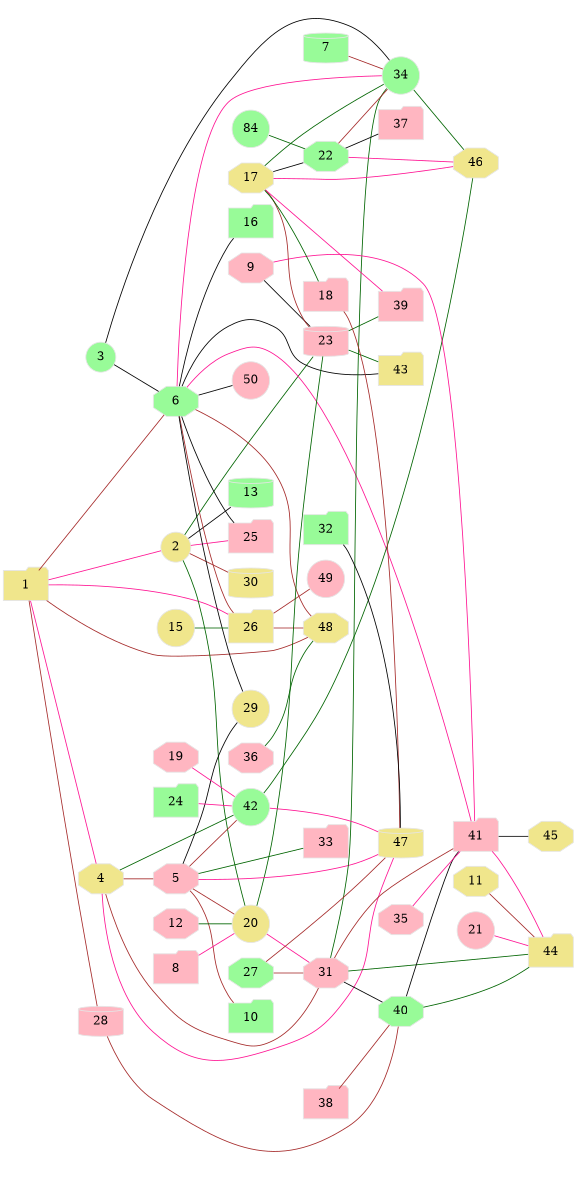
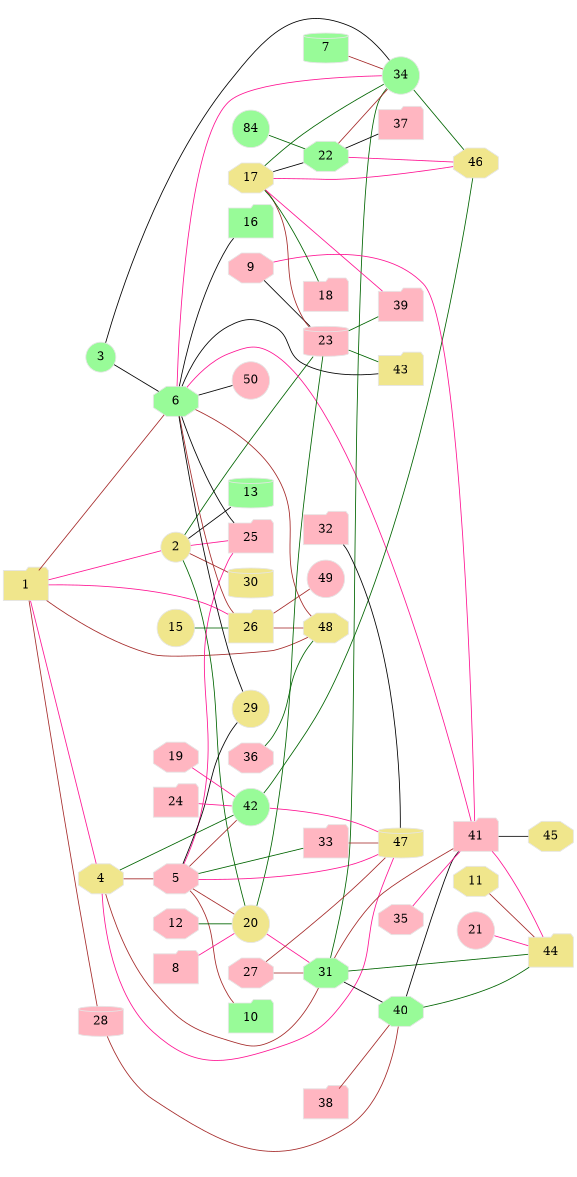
(326, 530) -> (326, 530)
(390, 580) -> (363, 843)
none -> (206, 708)
(176, 802) -> (176, 802)
(251, 973) -> (251, 973)
(326, 973) -> (326, 973)
